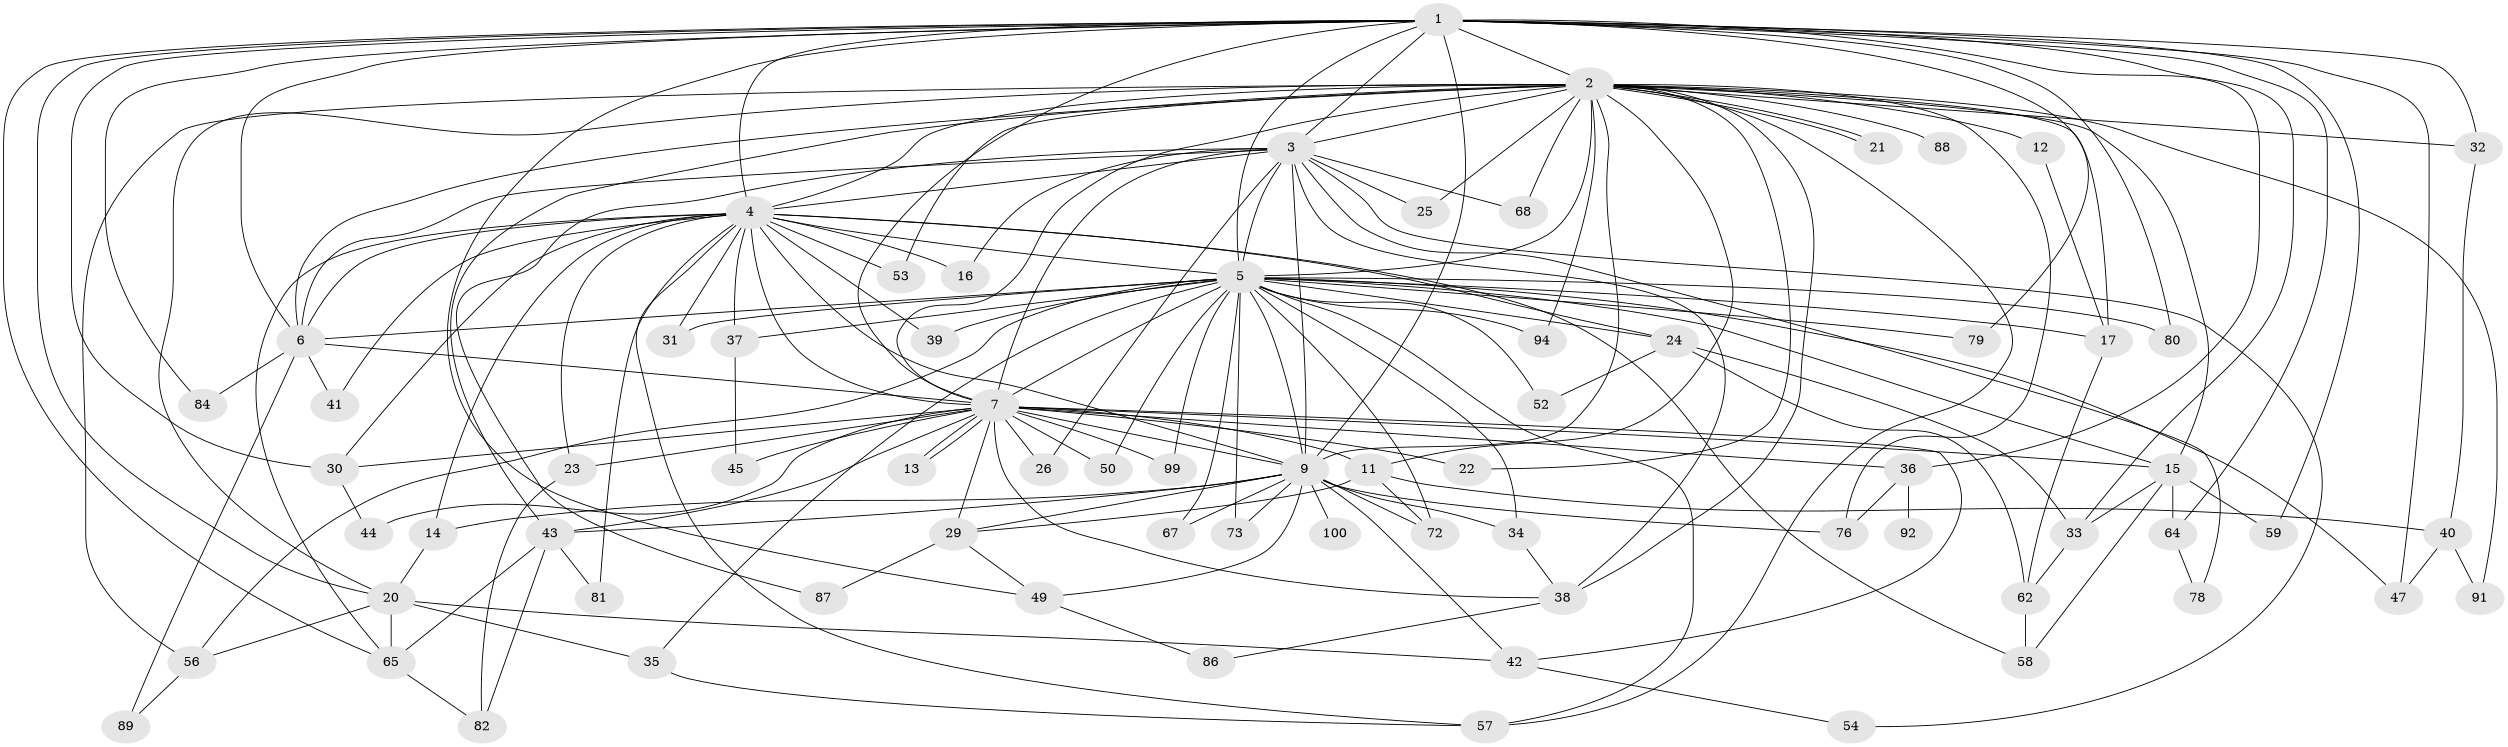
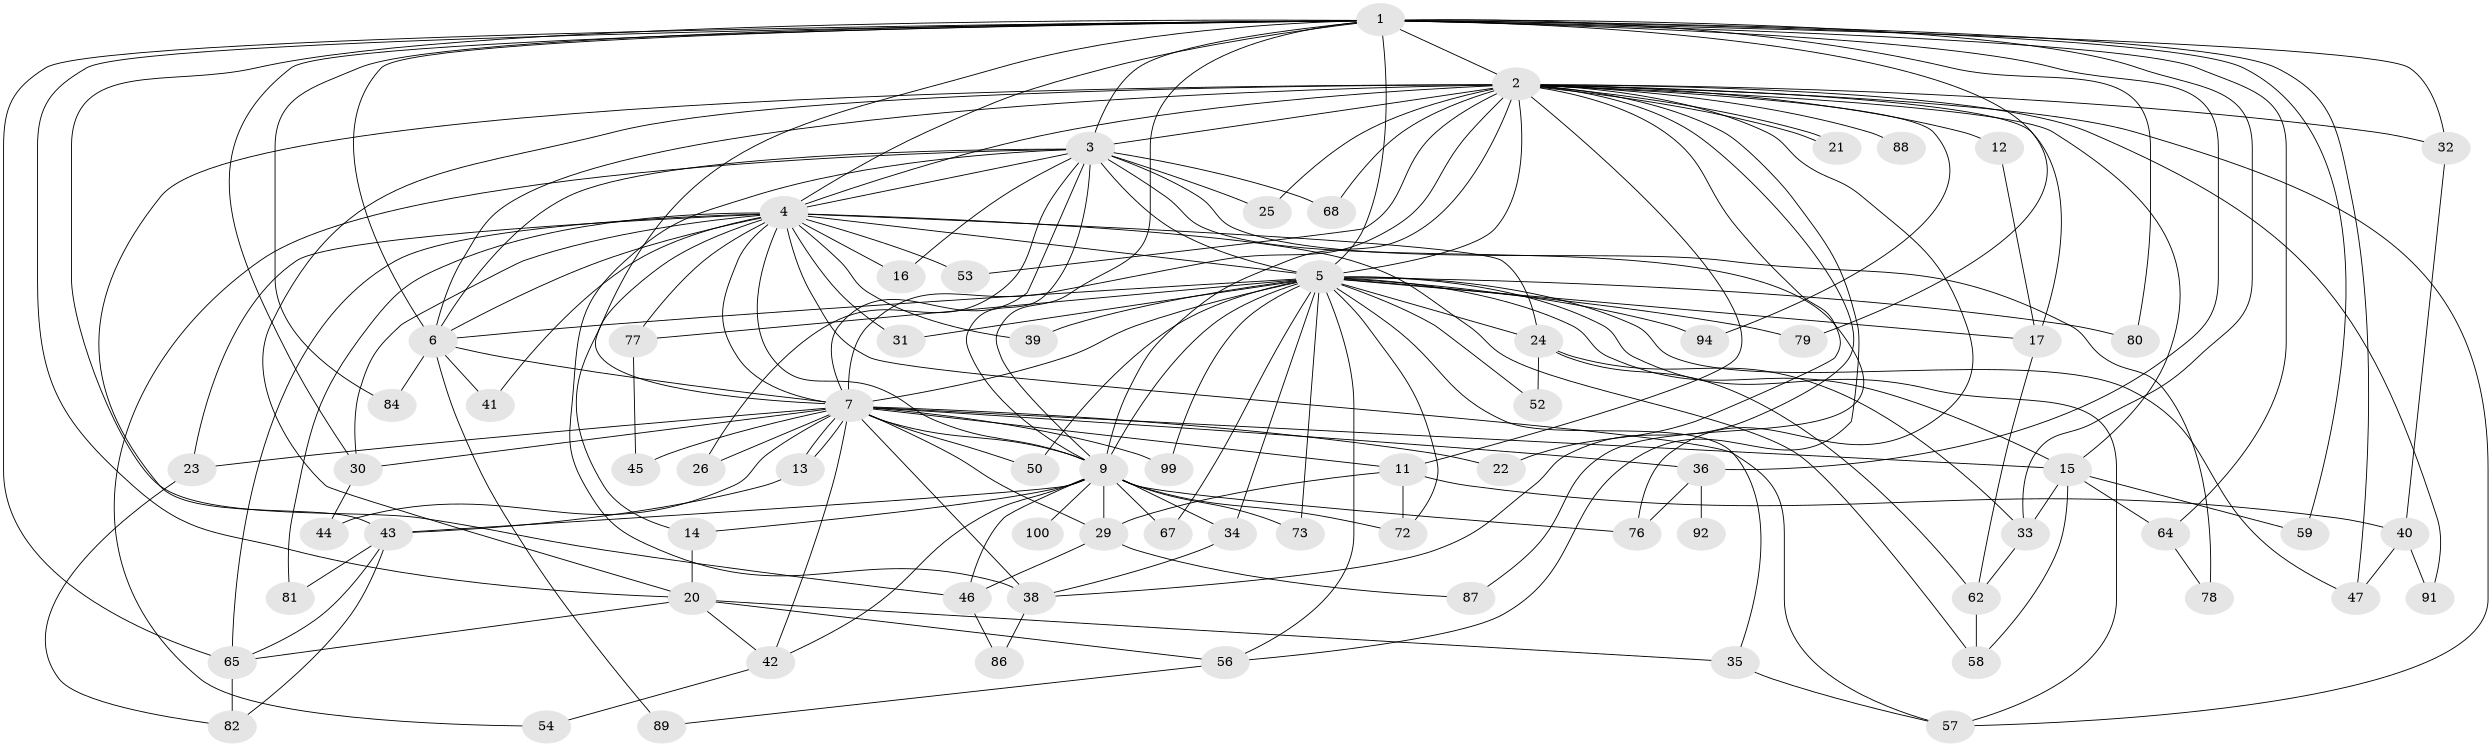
(735, 341) -> (633, 341)
(780, 492) -> (599, 517)
(1040, 598) -> (967, 598)
